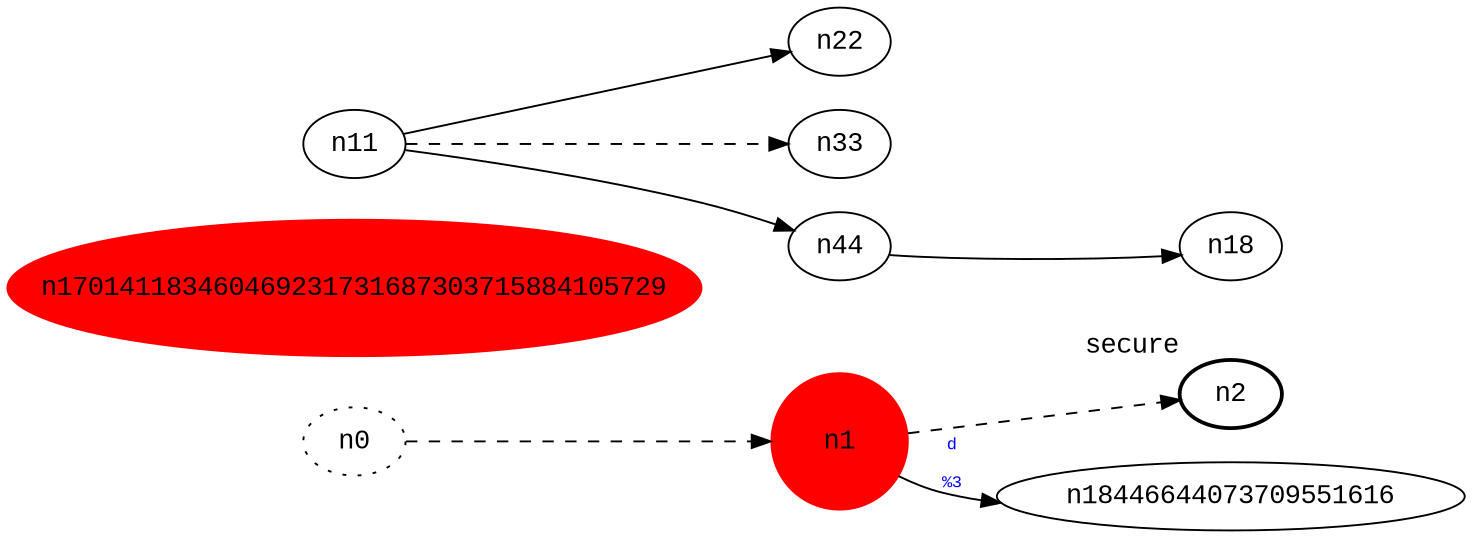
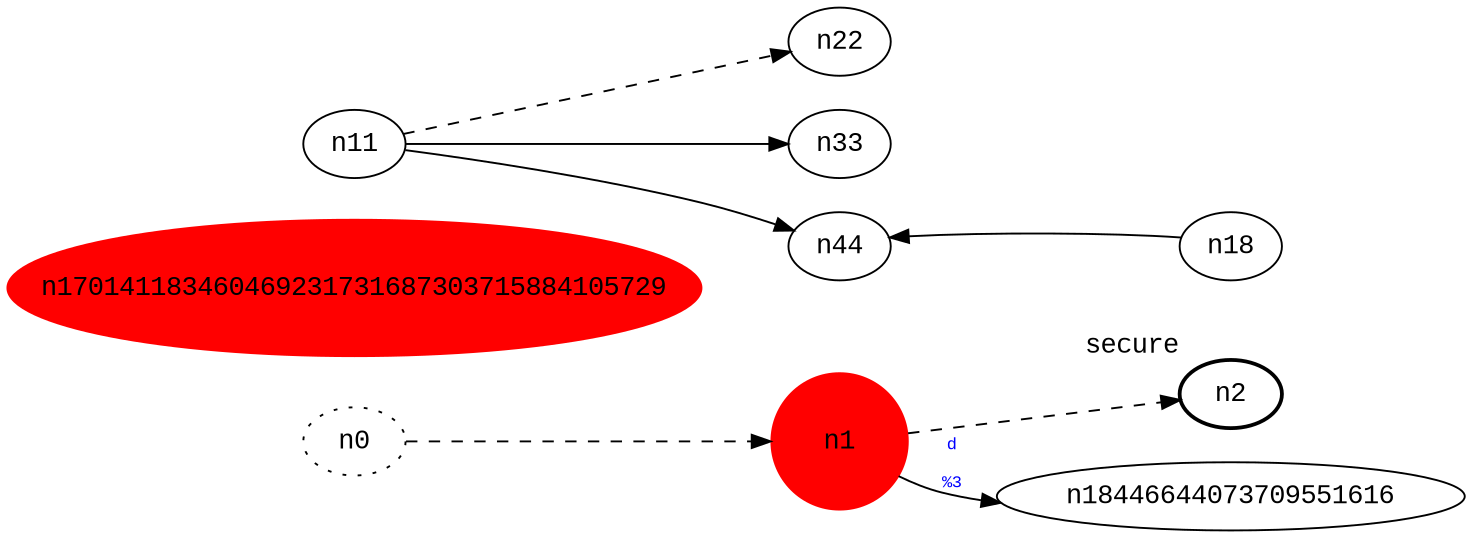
(587, 95) -> (587, 95)
(588, 144) -> (588, 144)
(1026, 259) -> (1045, 234)
